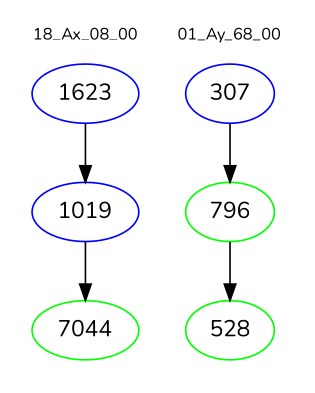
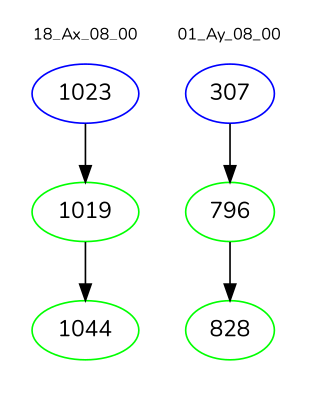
(230, 35) -> (230, 35)
(85, 94) -> (85, 94)
(85, 212) -> (85, 212)
(85, 330) -> (85, 330)
(230, 330) -> (230, 330)
